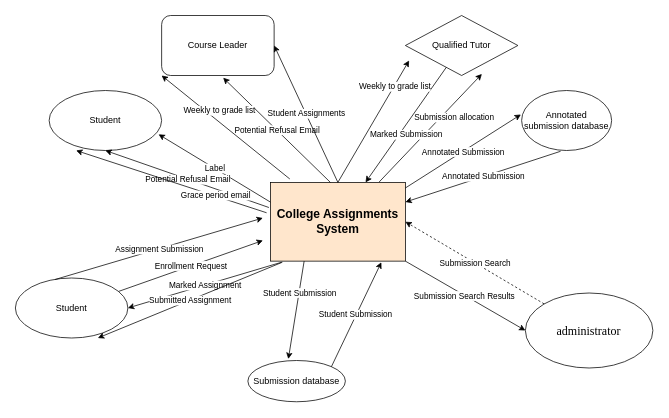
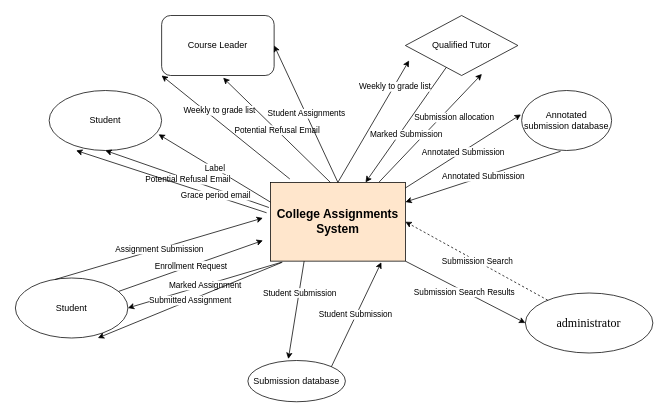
(589, 330) -> (589, 323)
